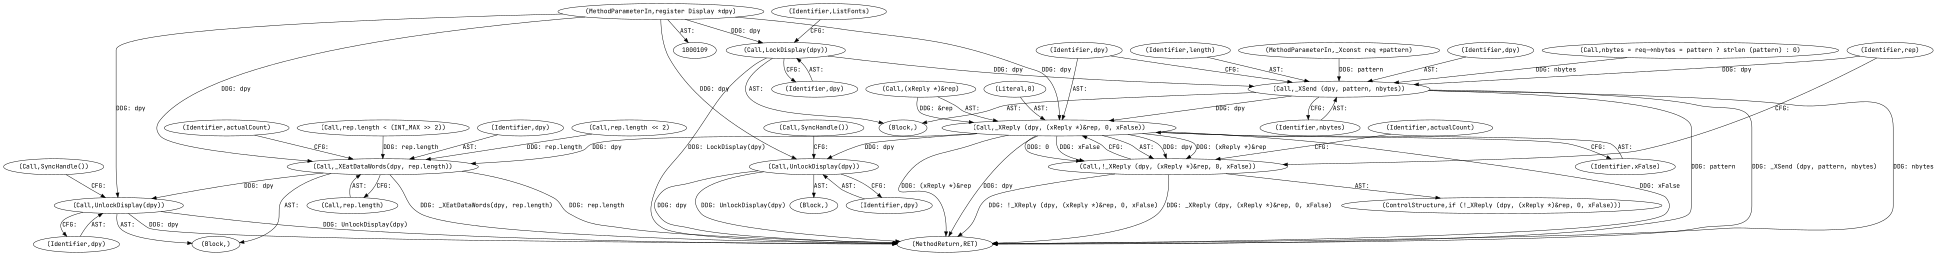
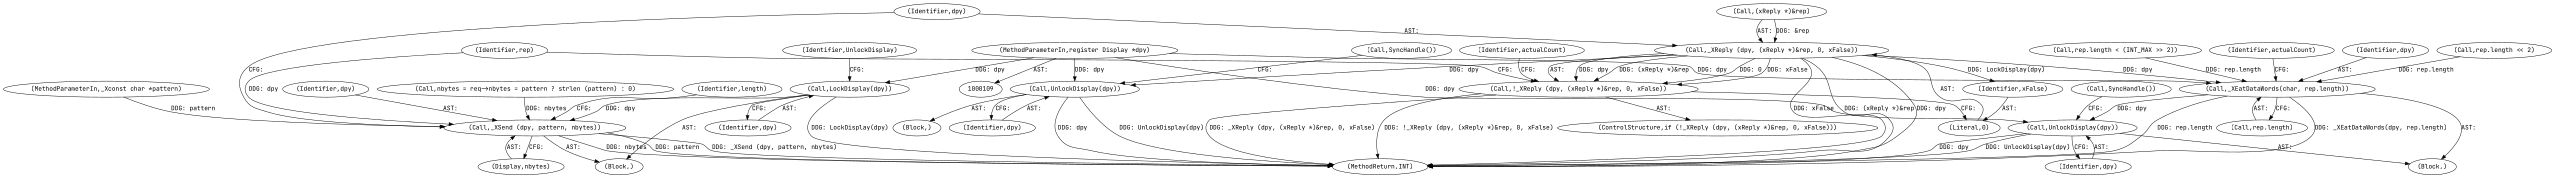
(829, 12) -> (850, 50)
(914, 38) -> none
(1339, 50) -> (106, 89)
(1278, 70) -> (586, 109)
(1203, 108) -> none
(1310, 128) -> (521, 167)
(1395, 136) -> (1999, 109)
(1600, 147) -> (2007, 70)
(1108, 150) -> (1824, 96)
(383, 167) -> (2277, 89)
(945, 244) -> (1380, 167)
